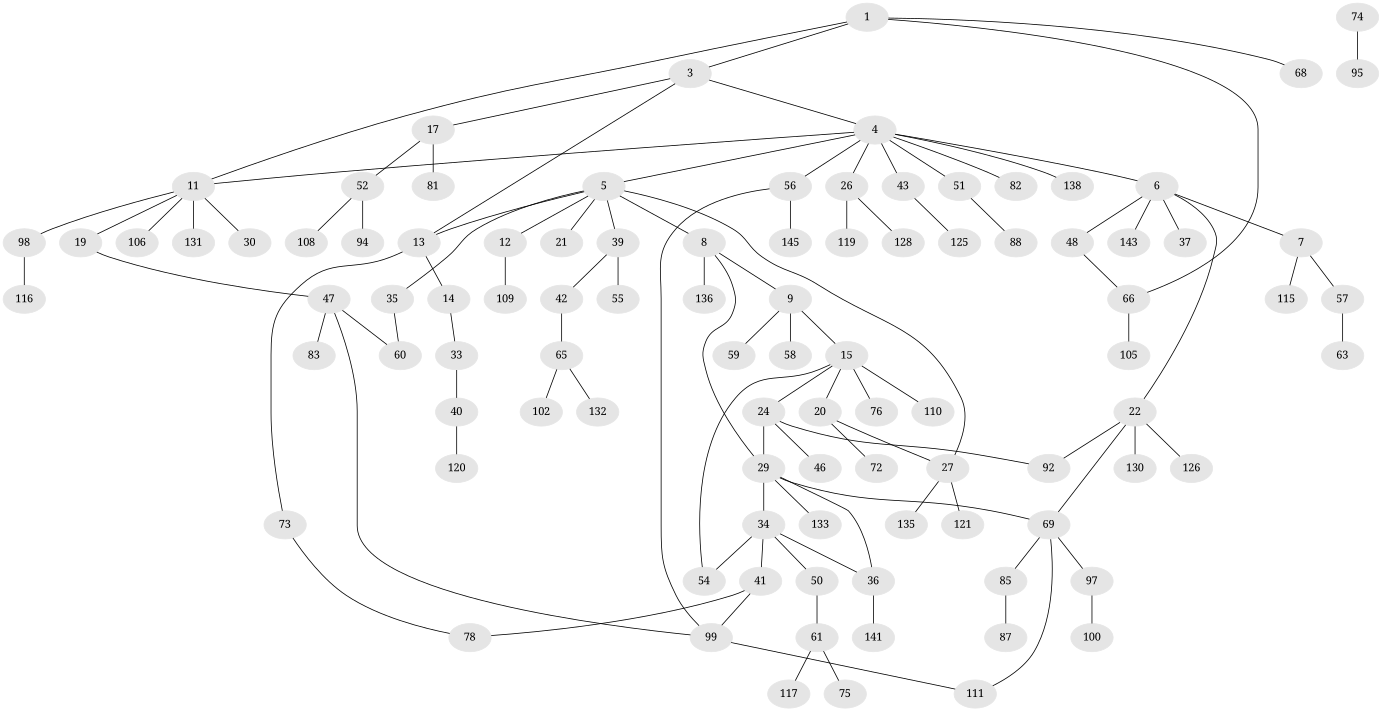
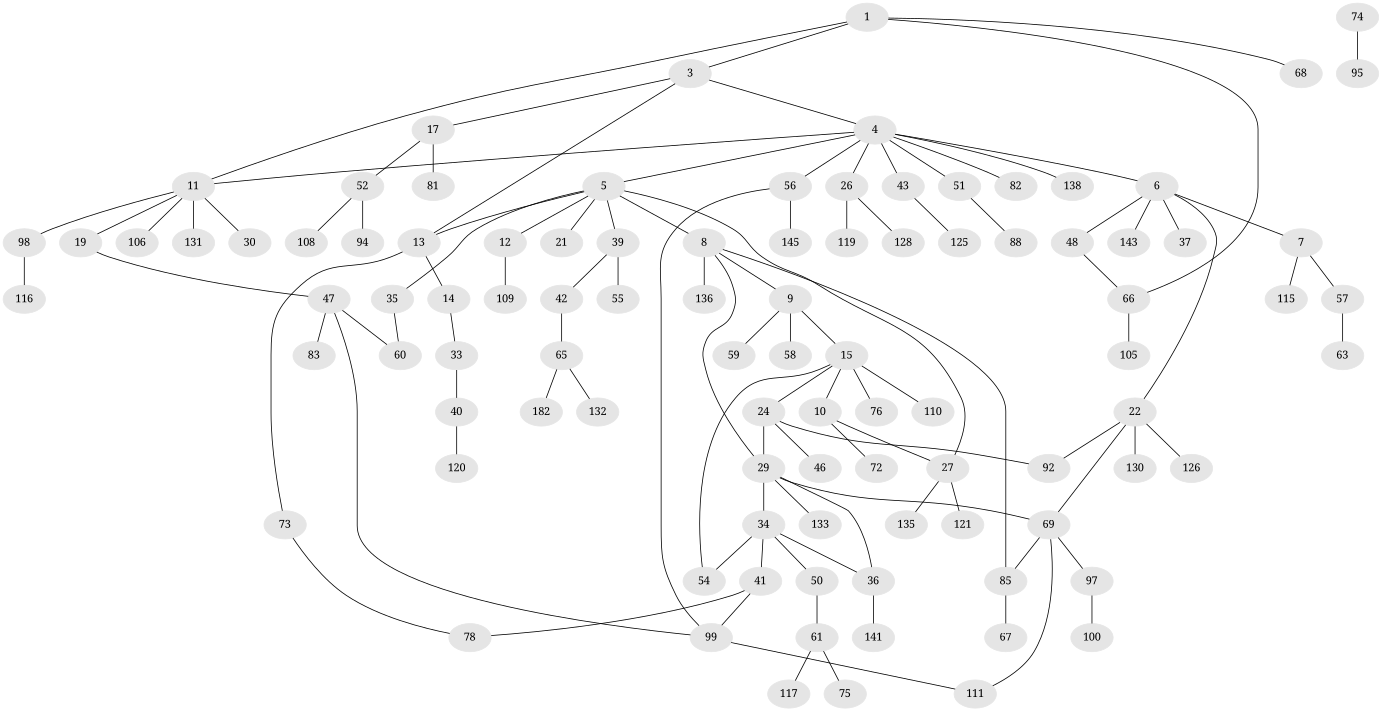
none -> (948, 346)
(541, 412) -> (541, 412)
(820, 412) -> (820, 412)
(1006, 638) -> (1006, 638)
